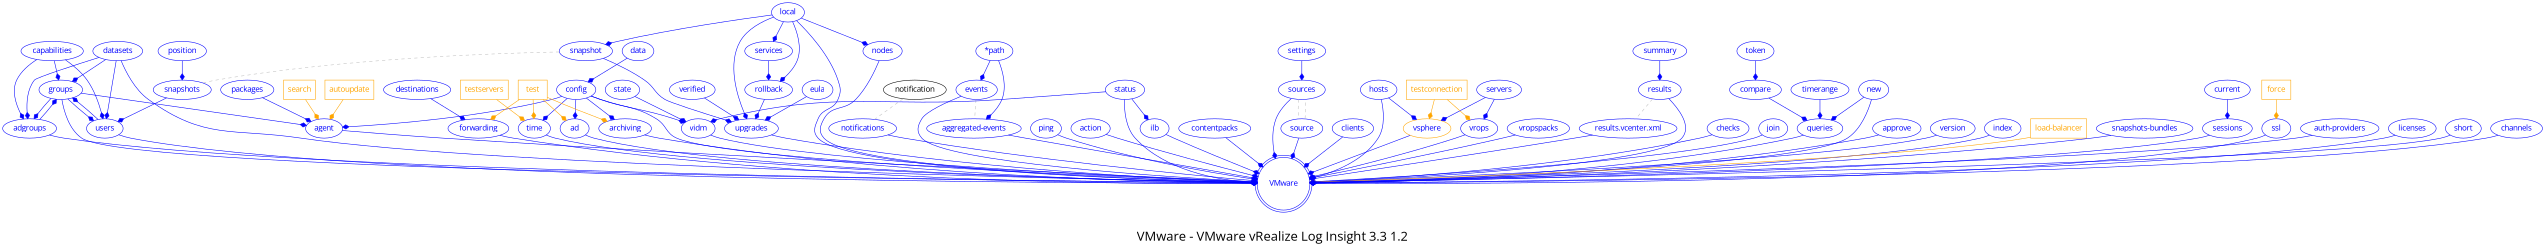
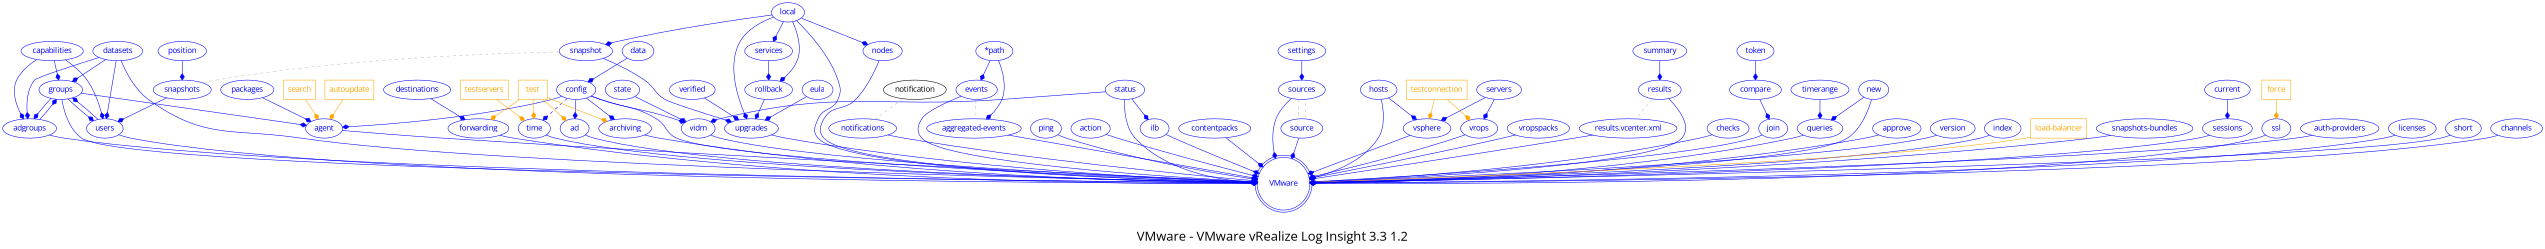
(558, 107) -> (558, 107)
(1785, 108) -> (1763, 106)
(1353, 128) -> none
(1427, 128) -> (1427, 128)
